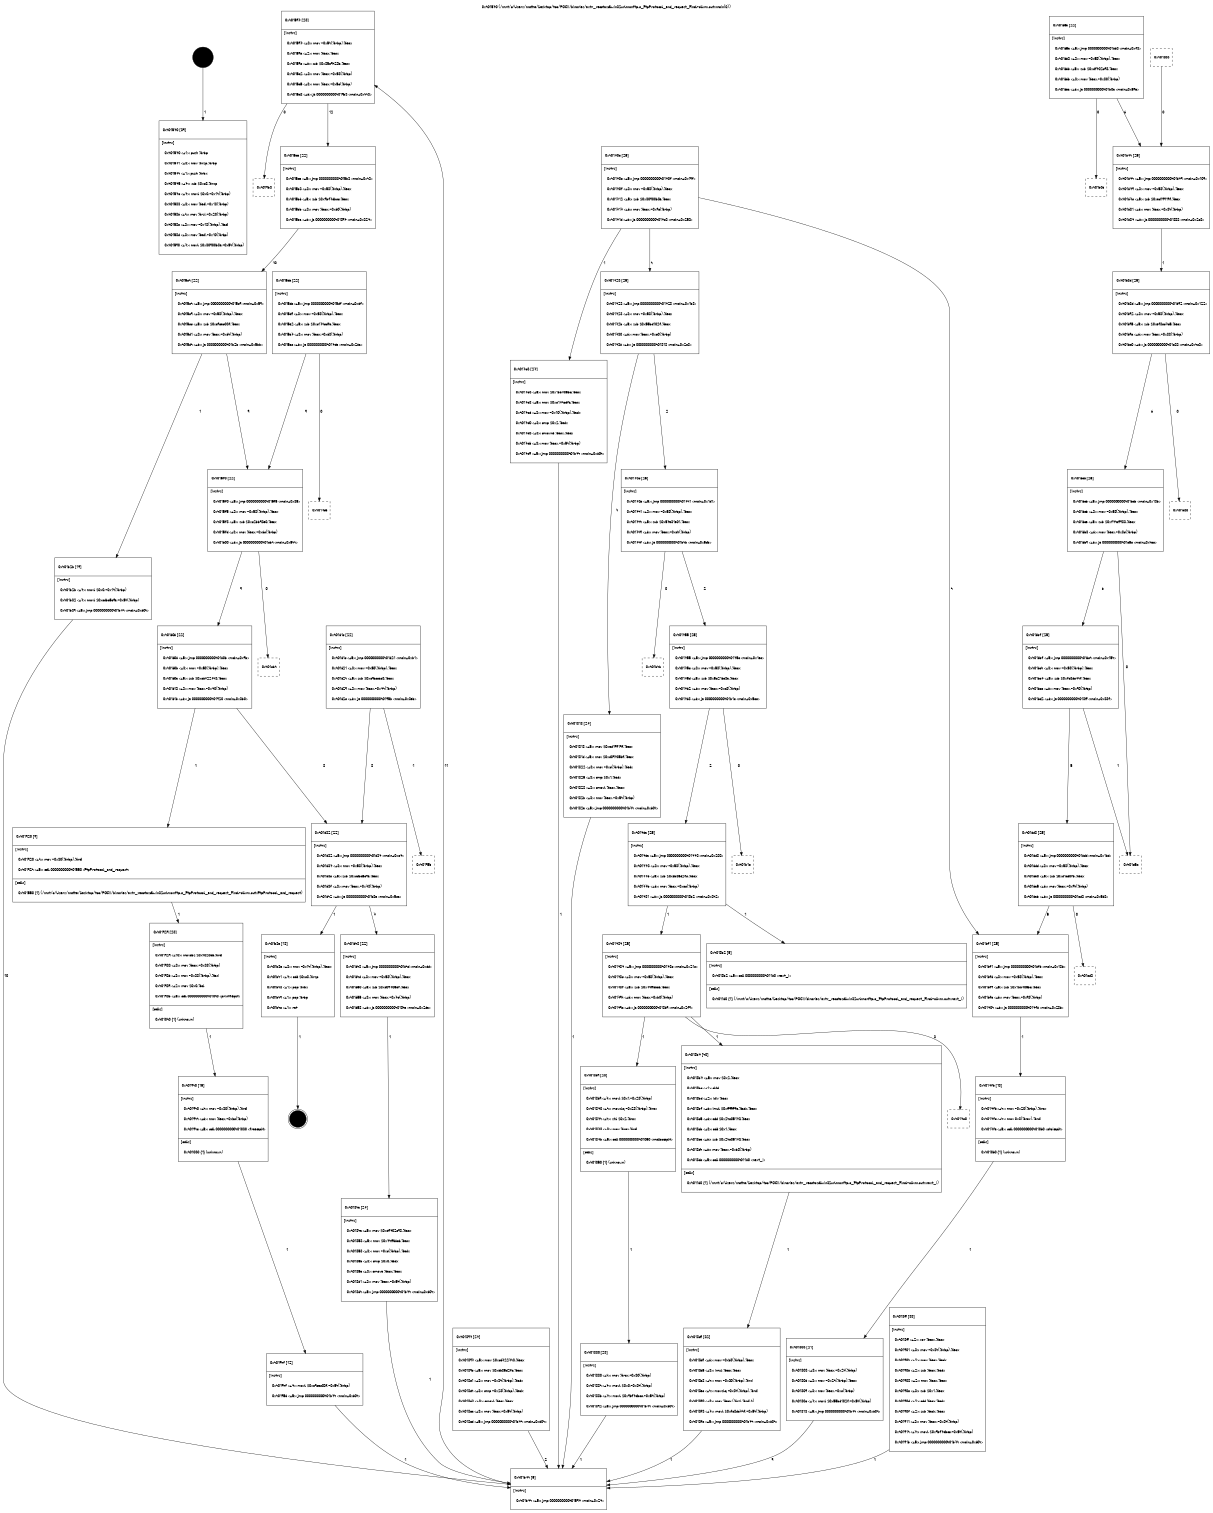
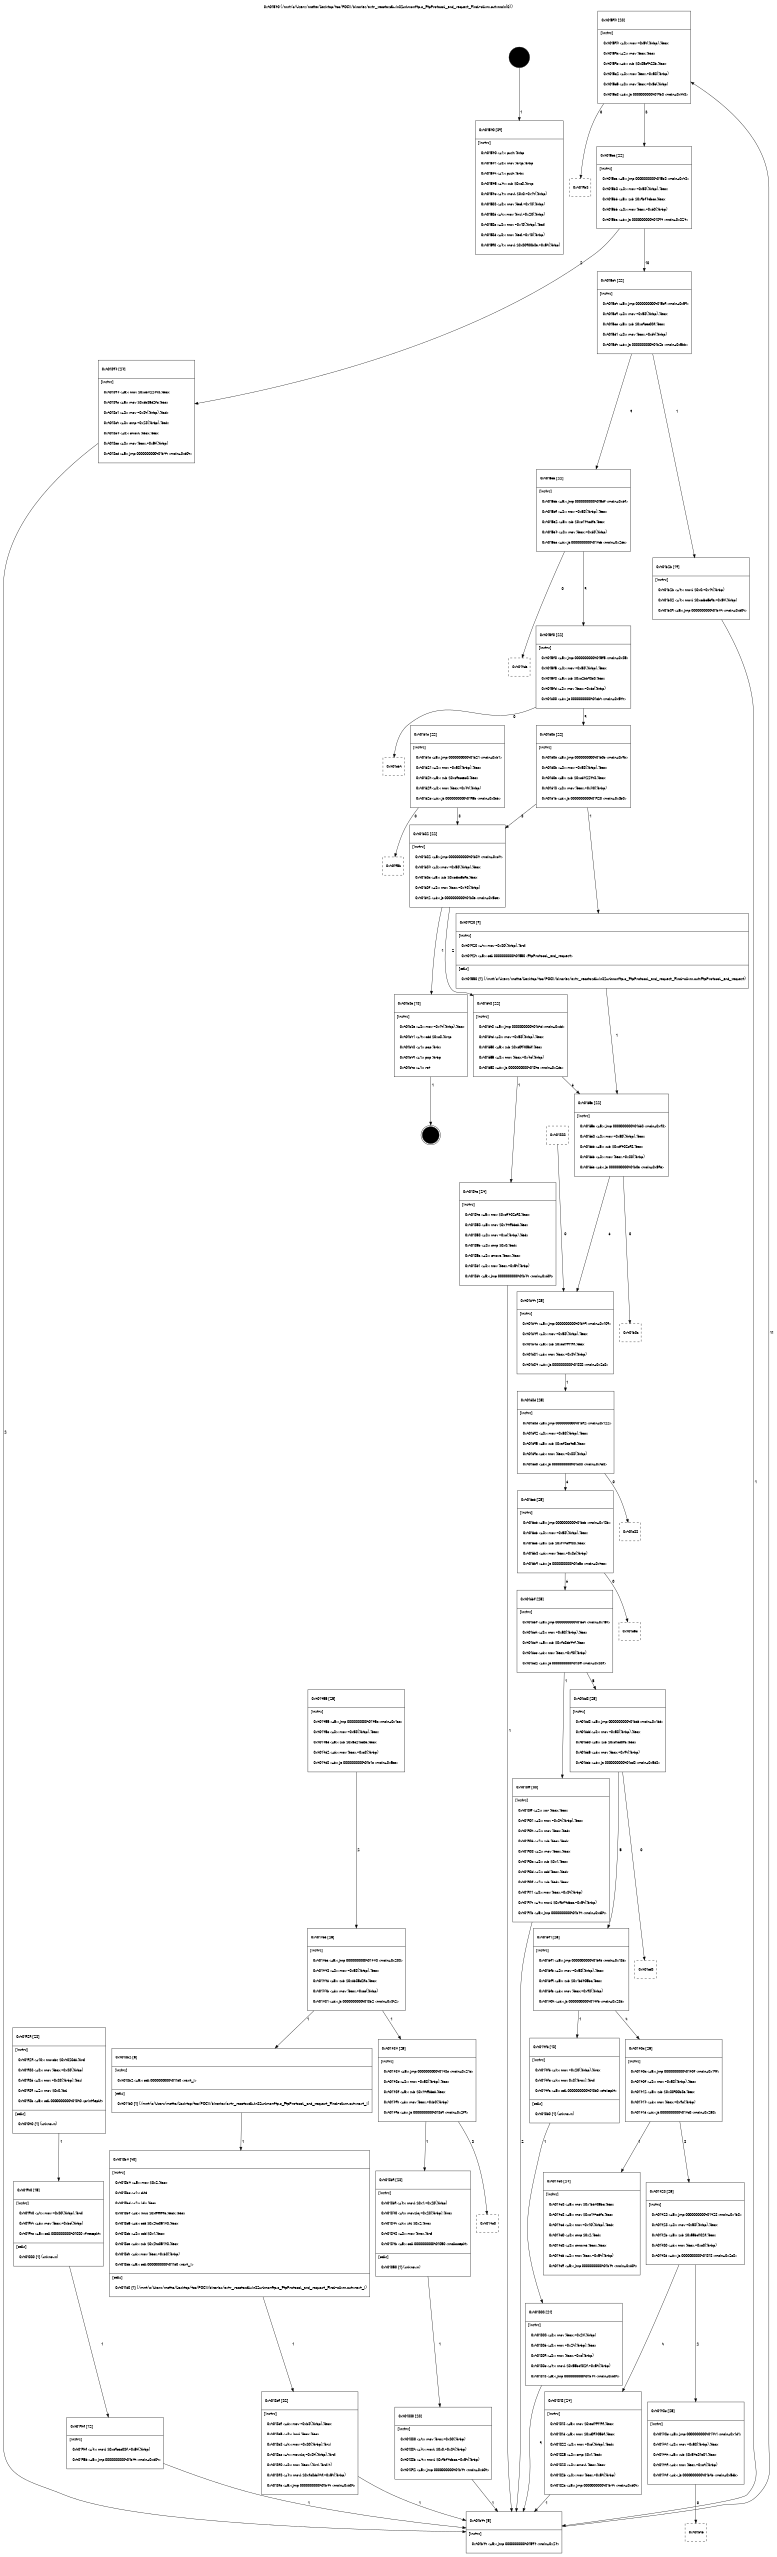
(331, 112) -> (646, 112)
(651, 263) -> (685, 2142)
none -> (421, 343)
(237, 410) -> (614, 410)
(950, 482) -> (626, 2024)
(693, 587) -> none
(413, 766) -> (415, 816)
(1105, 780) -> (563, 1724)
(743, 865) -> none
(175, 911) -> (611, 1039)
(374, 914) -> (453, 951)
(559, 964) -> none
(6, 976) -> (755, 1482)
(707, 1032) -> (241, 2130)
none -> (570, 1084)
(874, 1460) -> (522, 2142)
